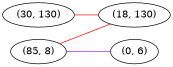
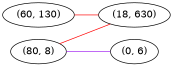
(38, 15) -> (38, 15)
(134, 15) -> (134, 15)
(38, 52) -> (38, 52)
